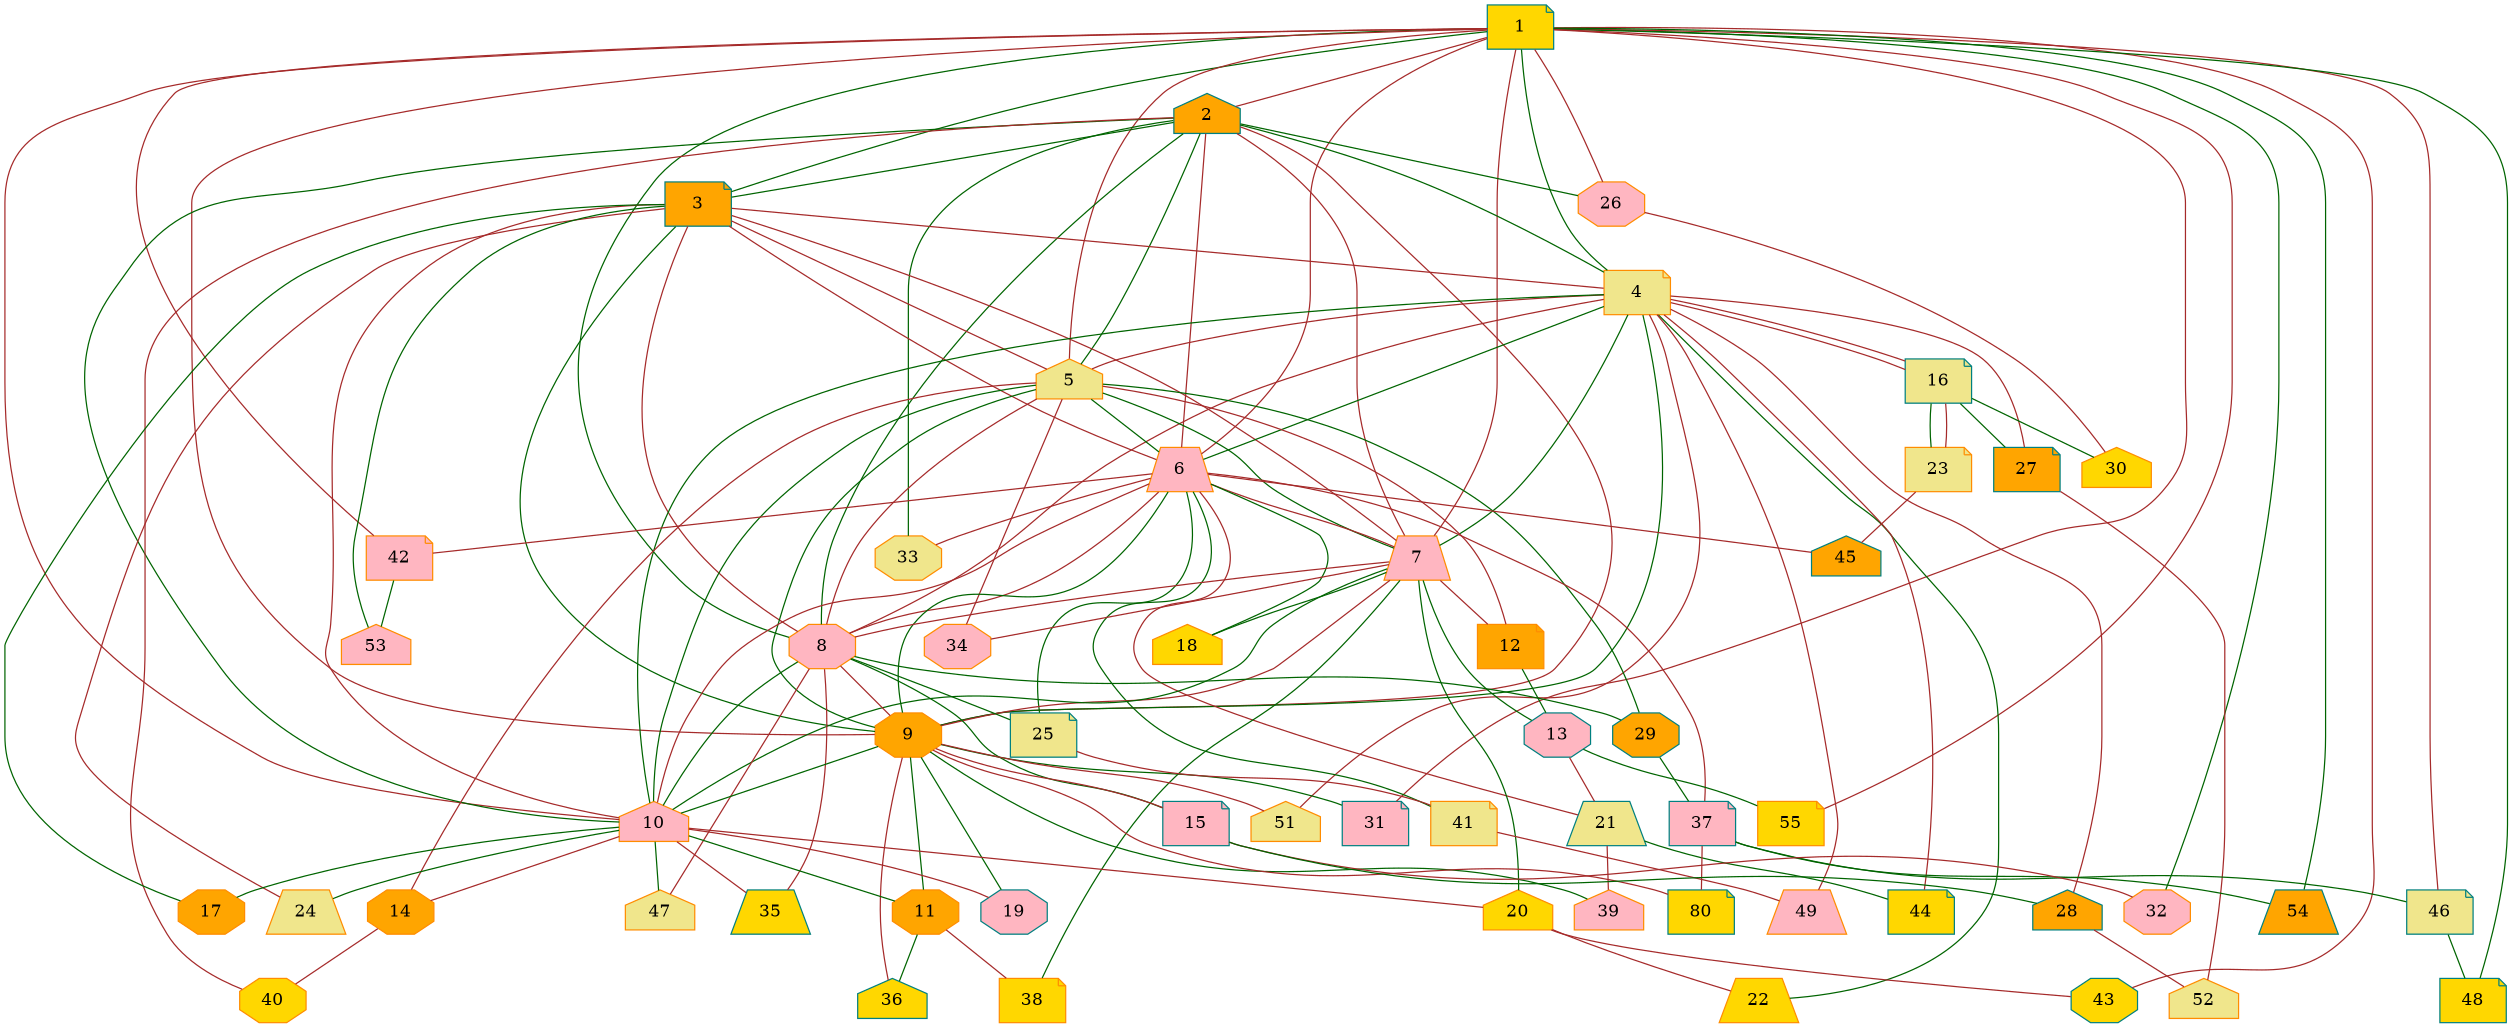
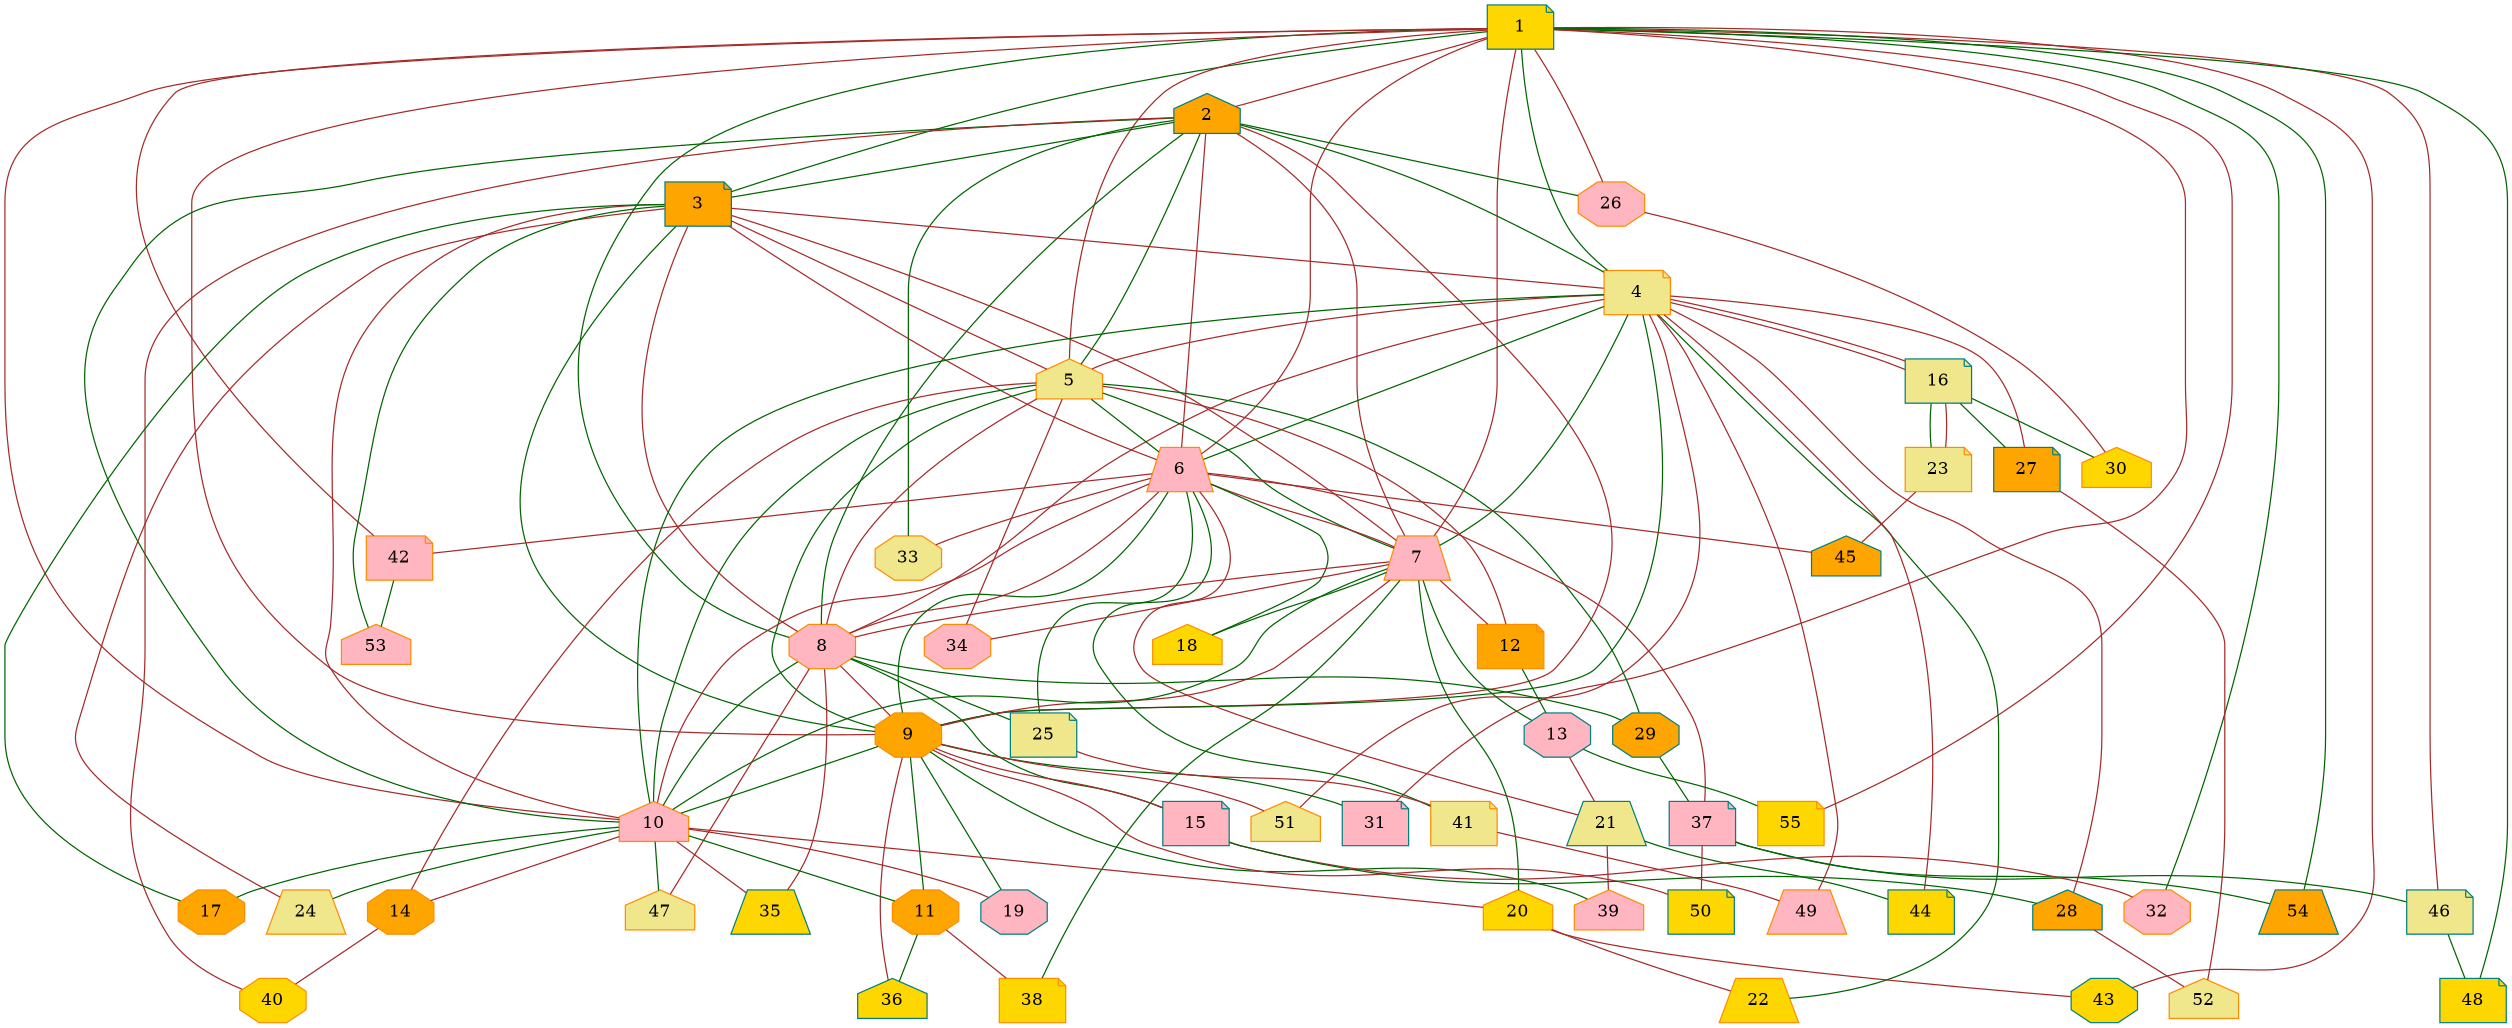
(1701, 912) -> (1701, 912)
